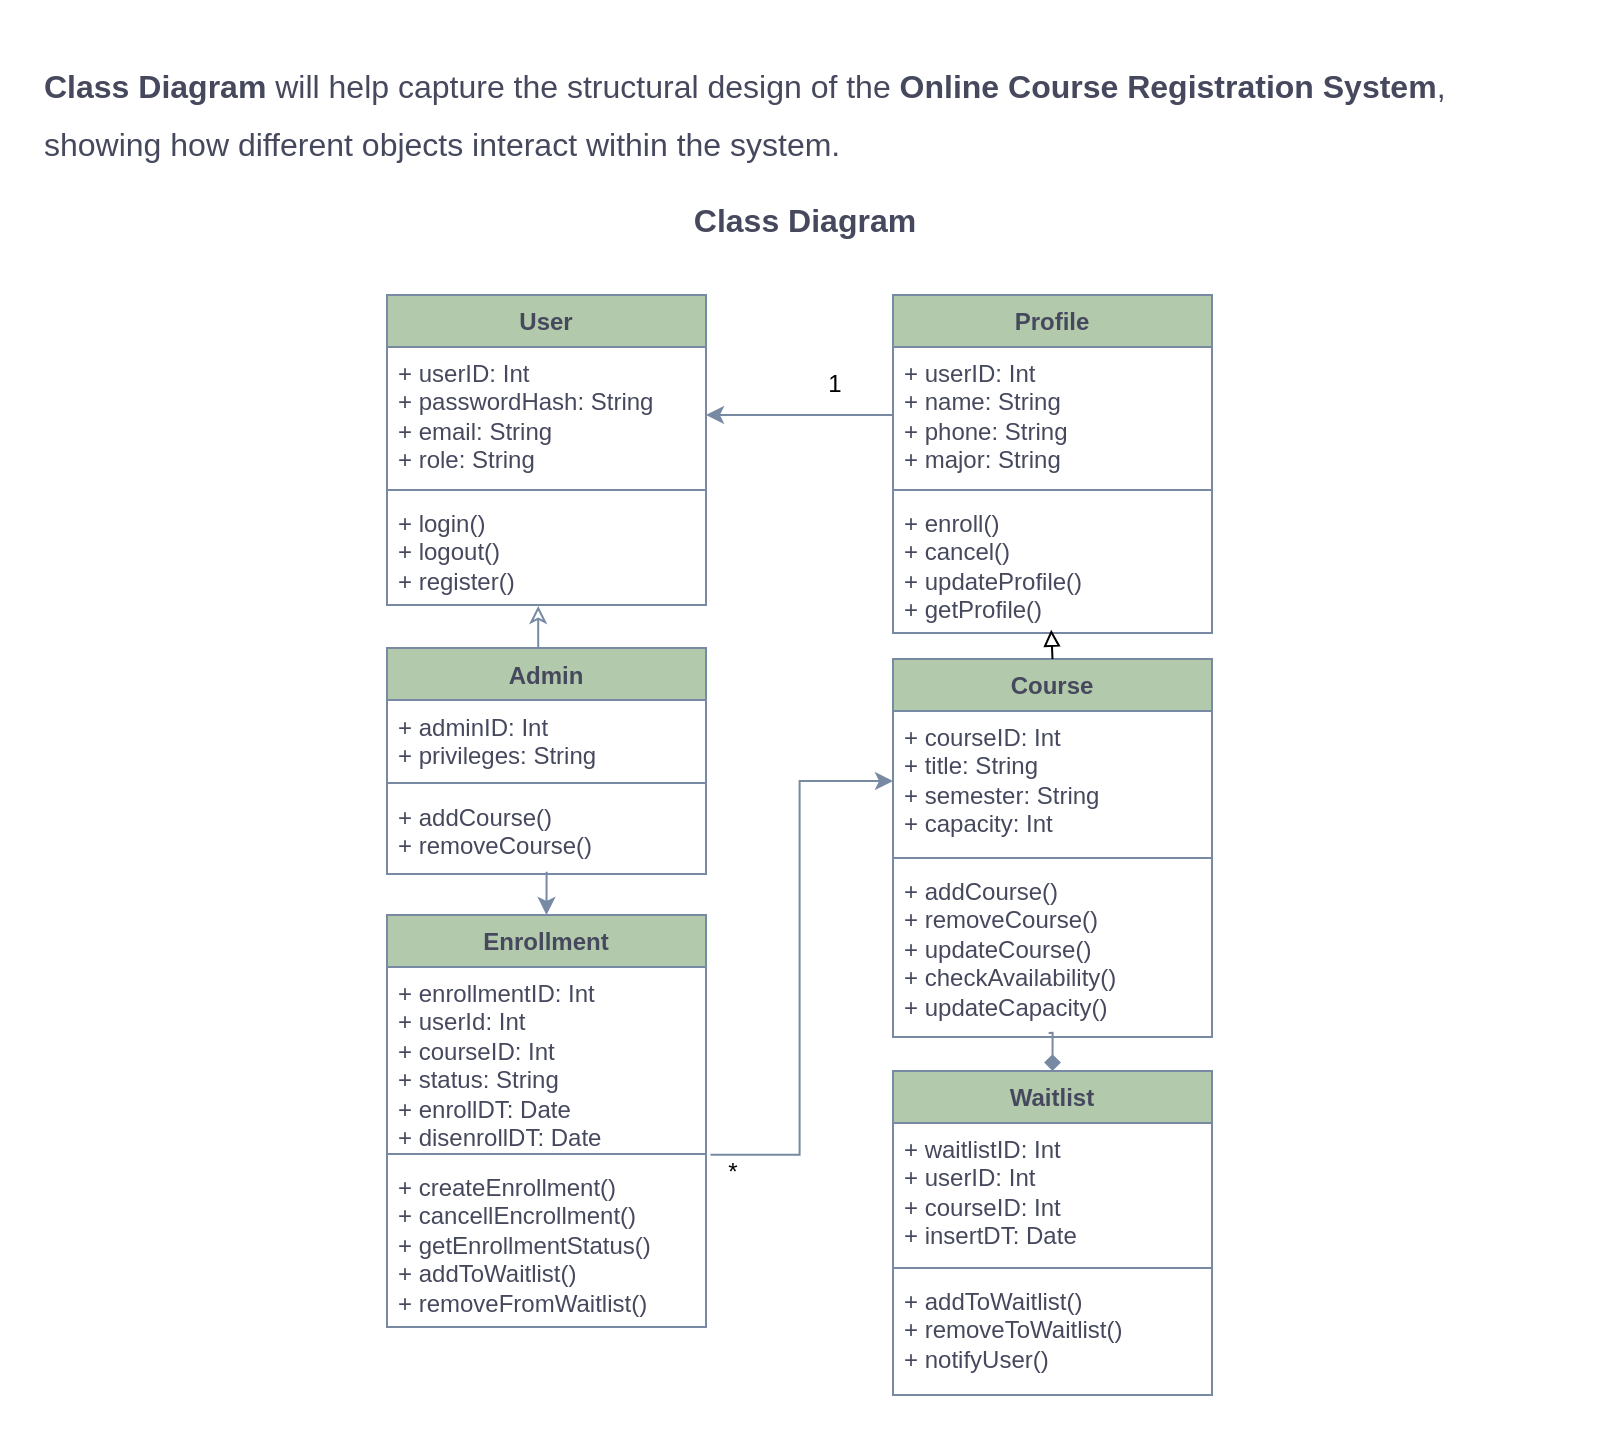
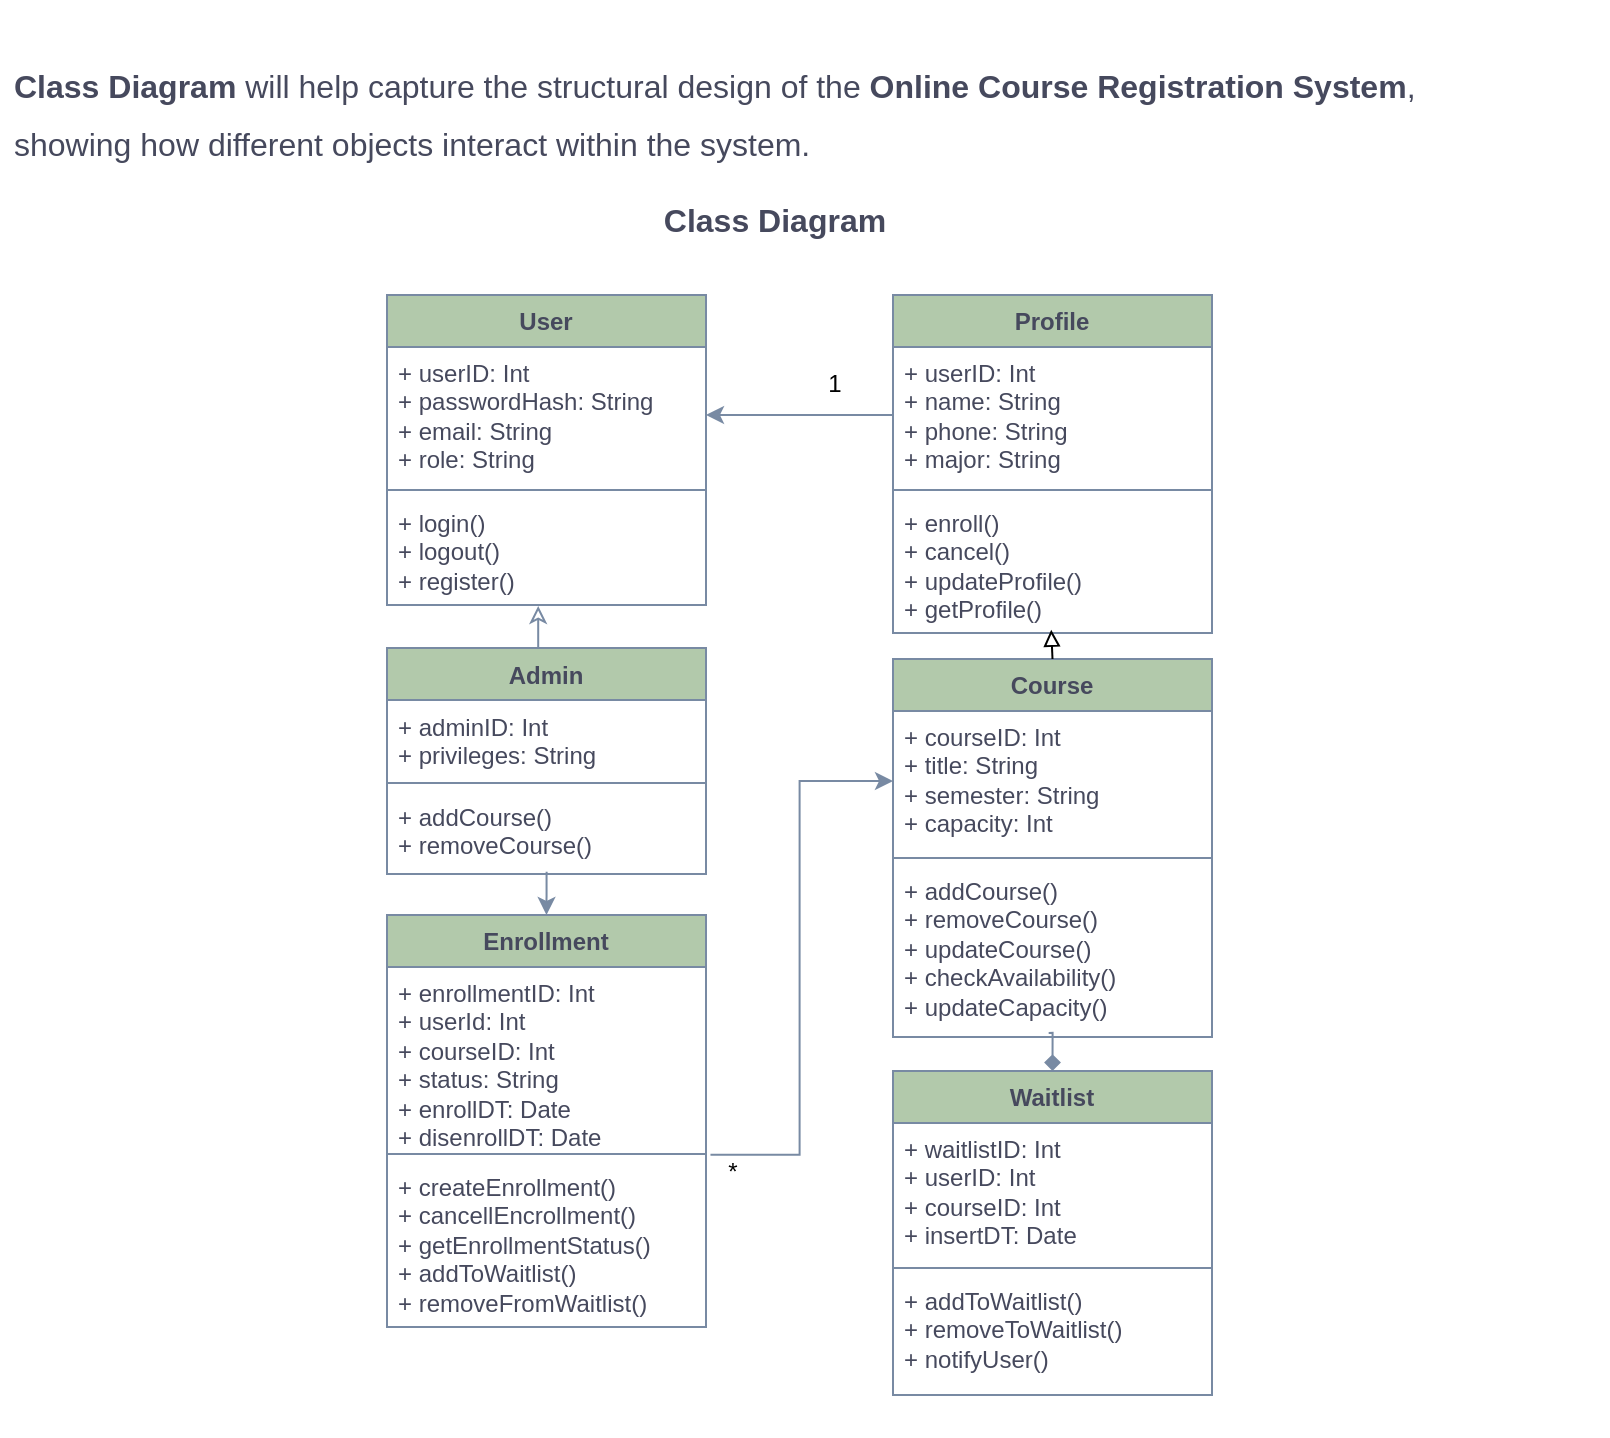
(804, 161) -> (774, 161)
